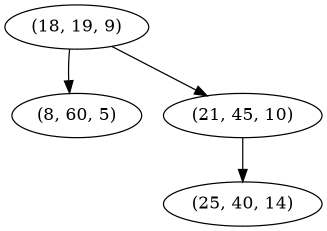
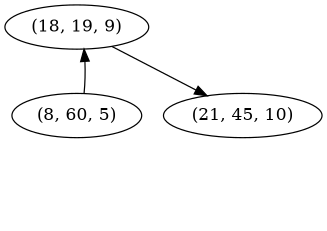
(69, 65) -> (85, 77)
(243, 204) -> none
